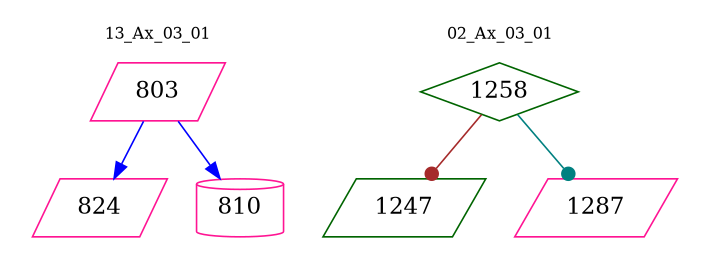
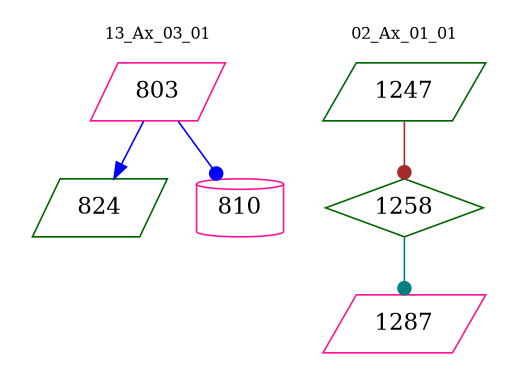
(500, 35) -> (404, 35)
(459, 142) -> (404, 144)
(194, 143) -> (195, 145)
(100, 208) -> (100, 208)
